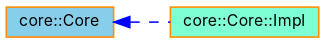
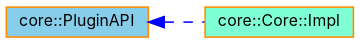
(60, 22) -> (77, 22)
